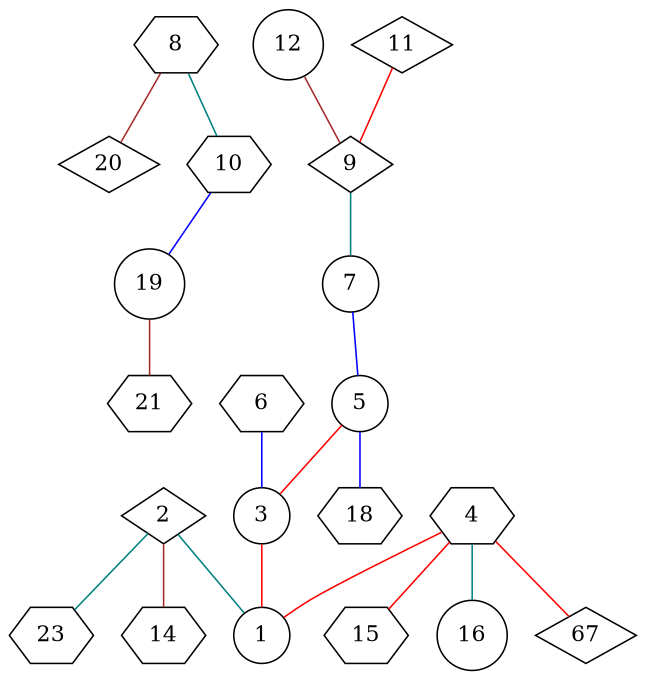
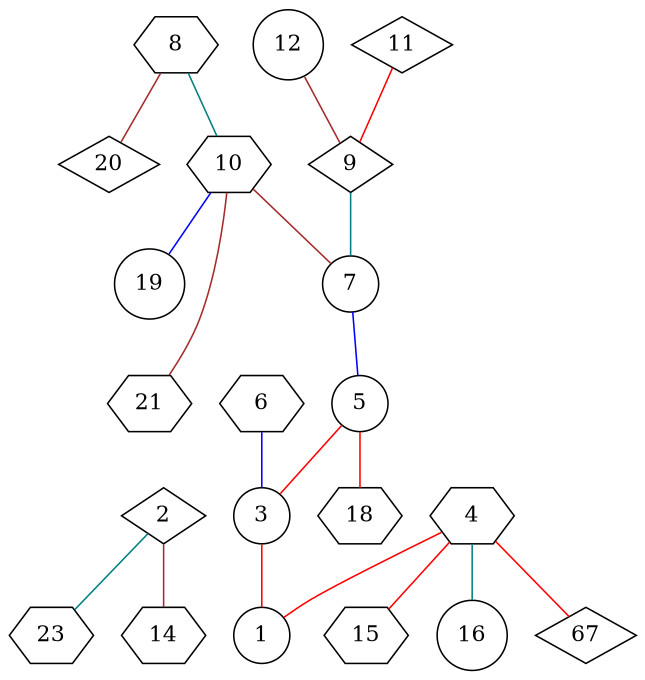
none -> (292, 226)
(150, 348) -> (210, 288)
(360, 460) -> (360, 460)
(211, 574) -> none
